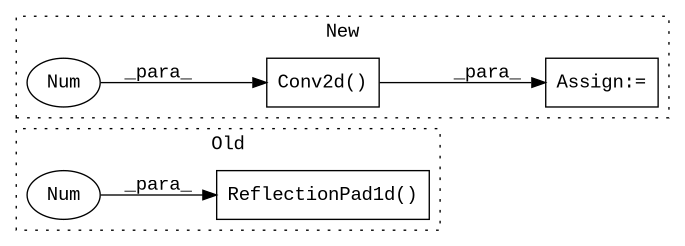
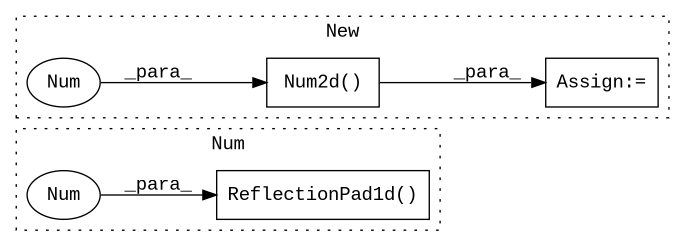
(323, 83) -> (323, 83)
(228, 144) -> (228, 144)
